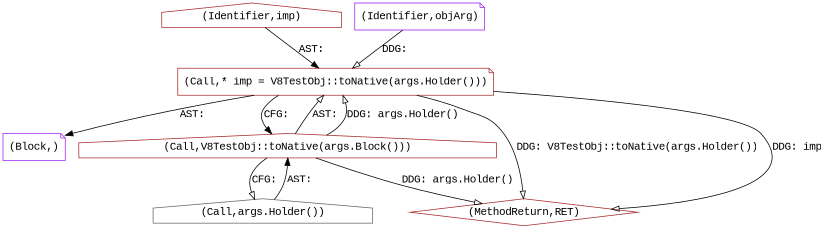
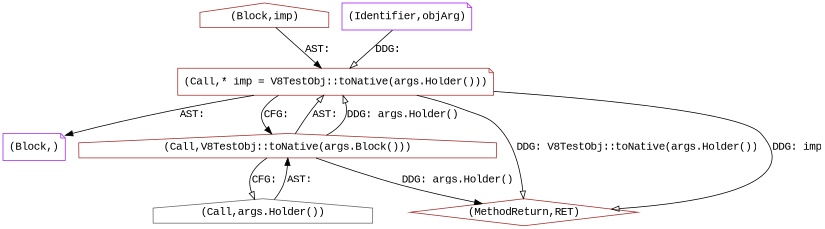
(252, 16) -> (264, 16)
(394, 183) -> (394, 183)
